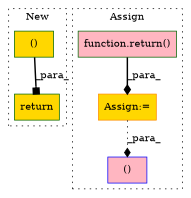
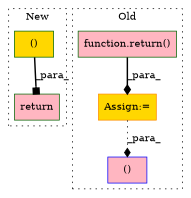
(127, 17) -> (127, 17)
(37, 107) -> (37, 107)
